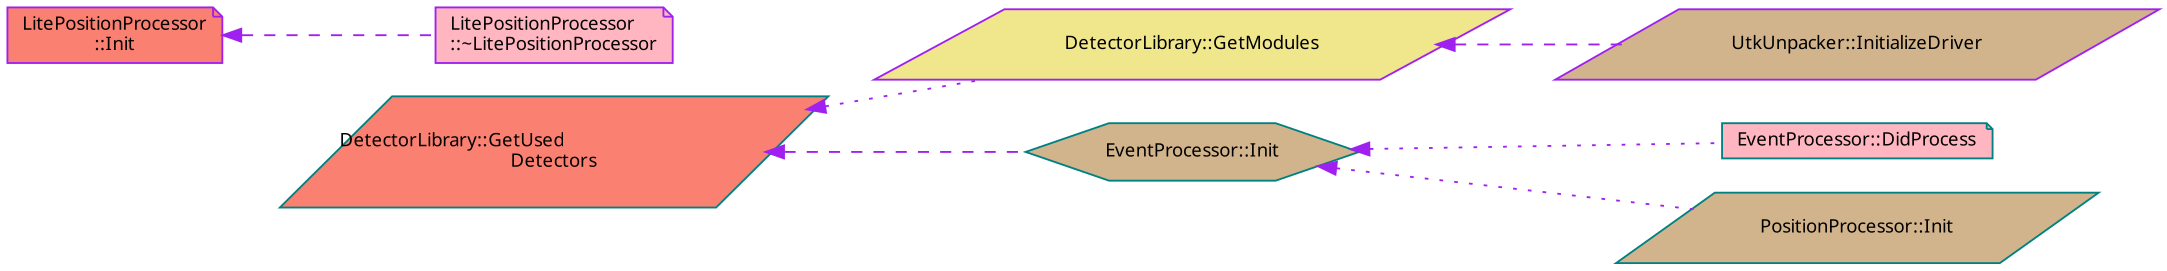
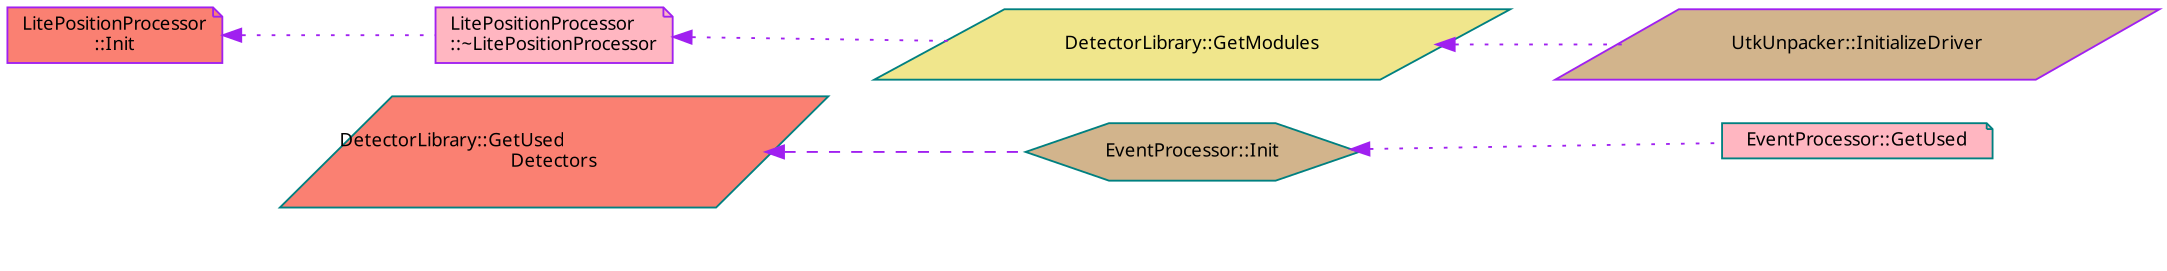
(339, 35) -> (339, 35)
(1192, 44) -> (1192, 44)
(1540, 44) -> (1540, 44)
(904, 93) -> (823, 39)
(1857, 141) -> (1857, 141)
(1857, 228) -> none
